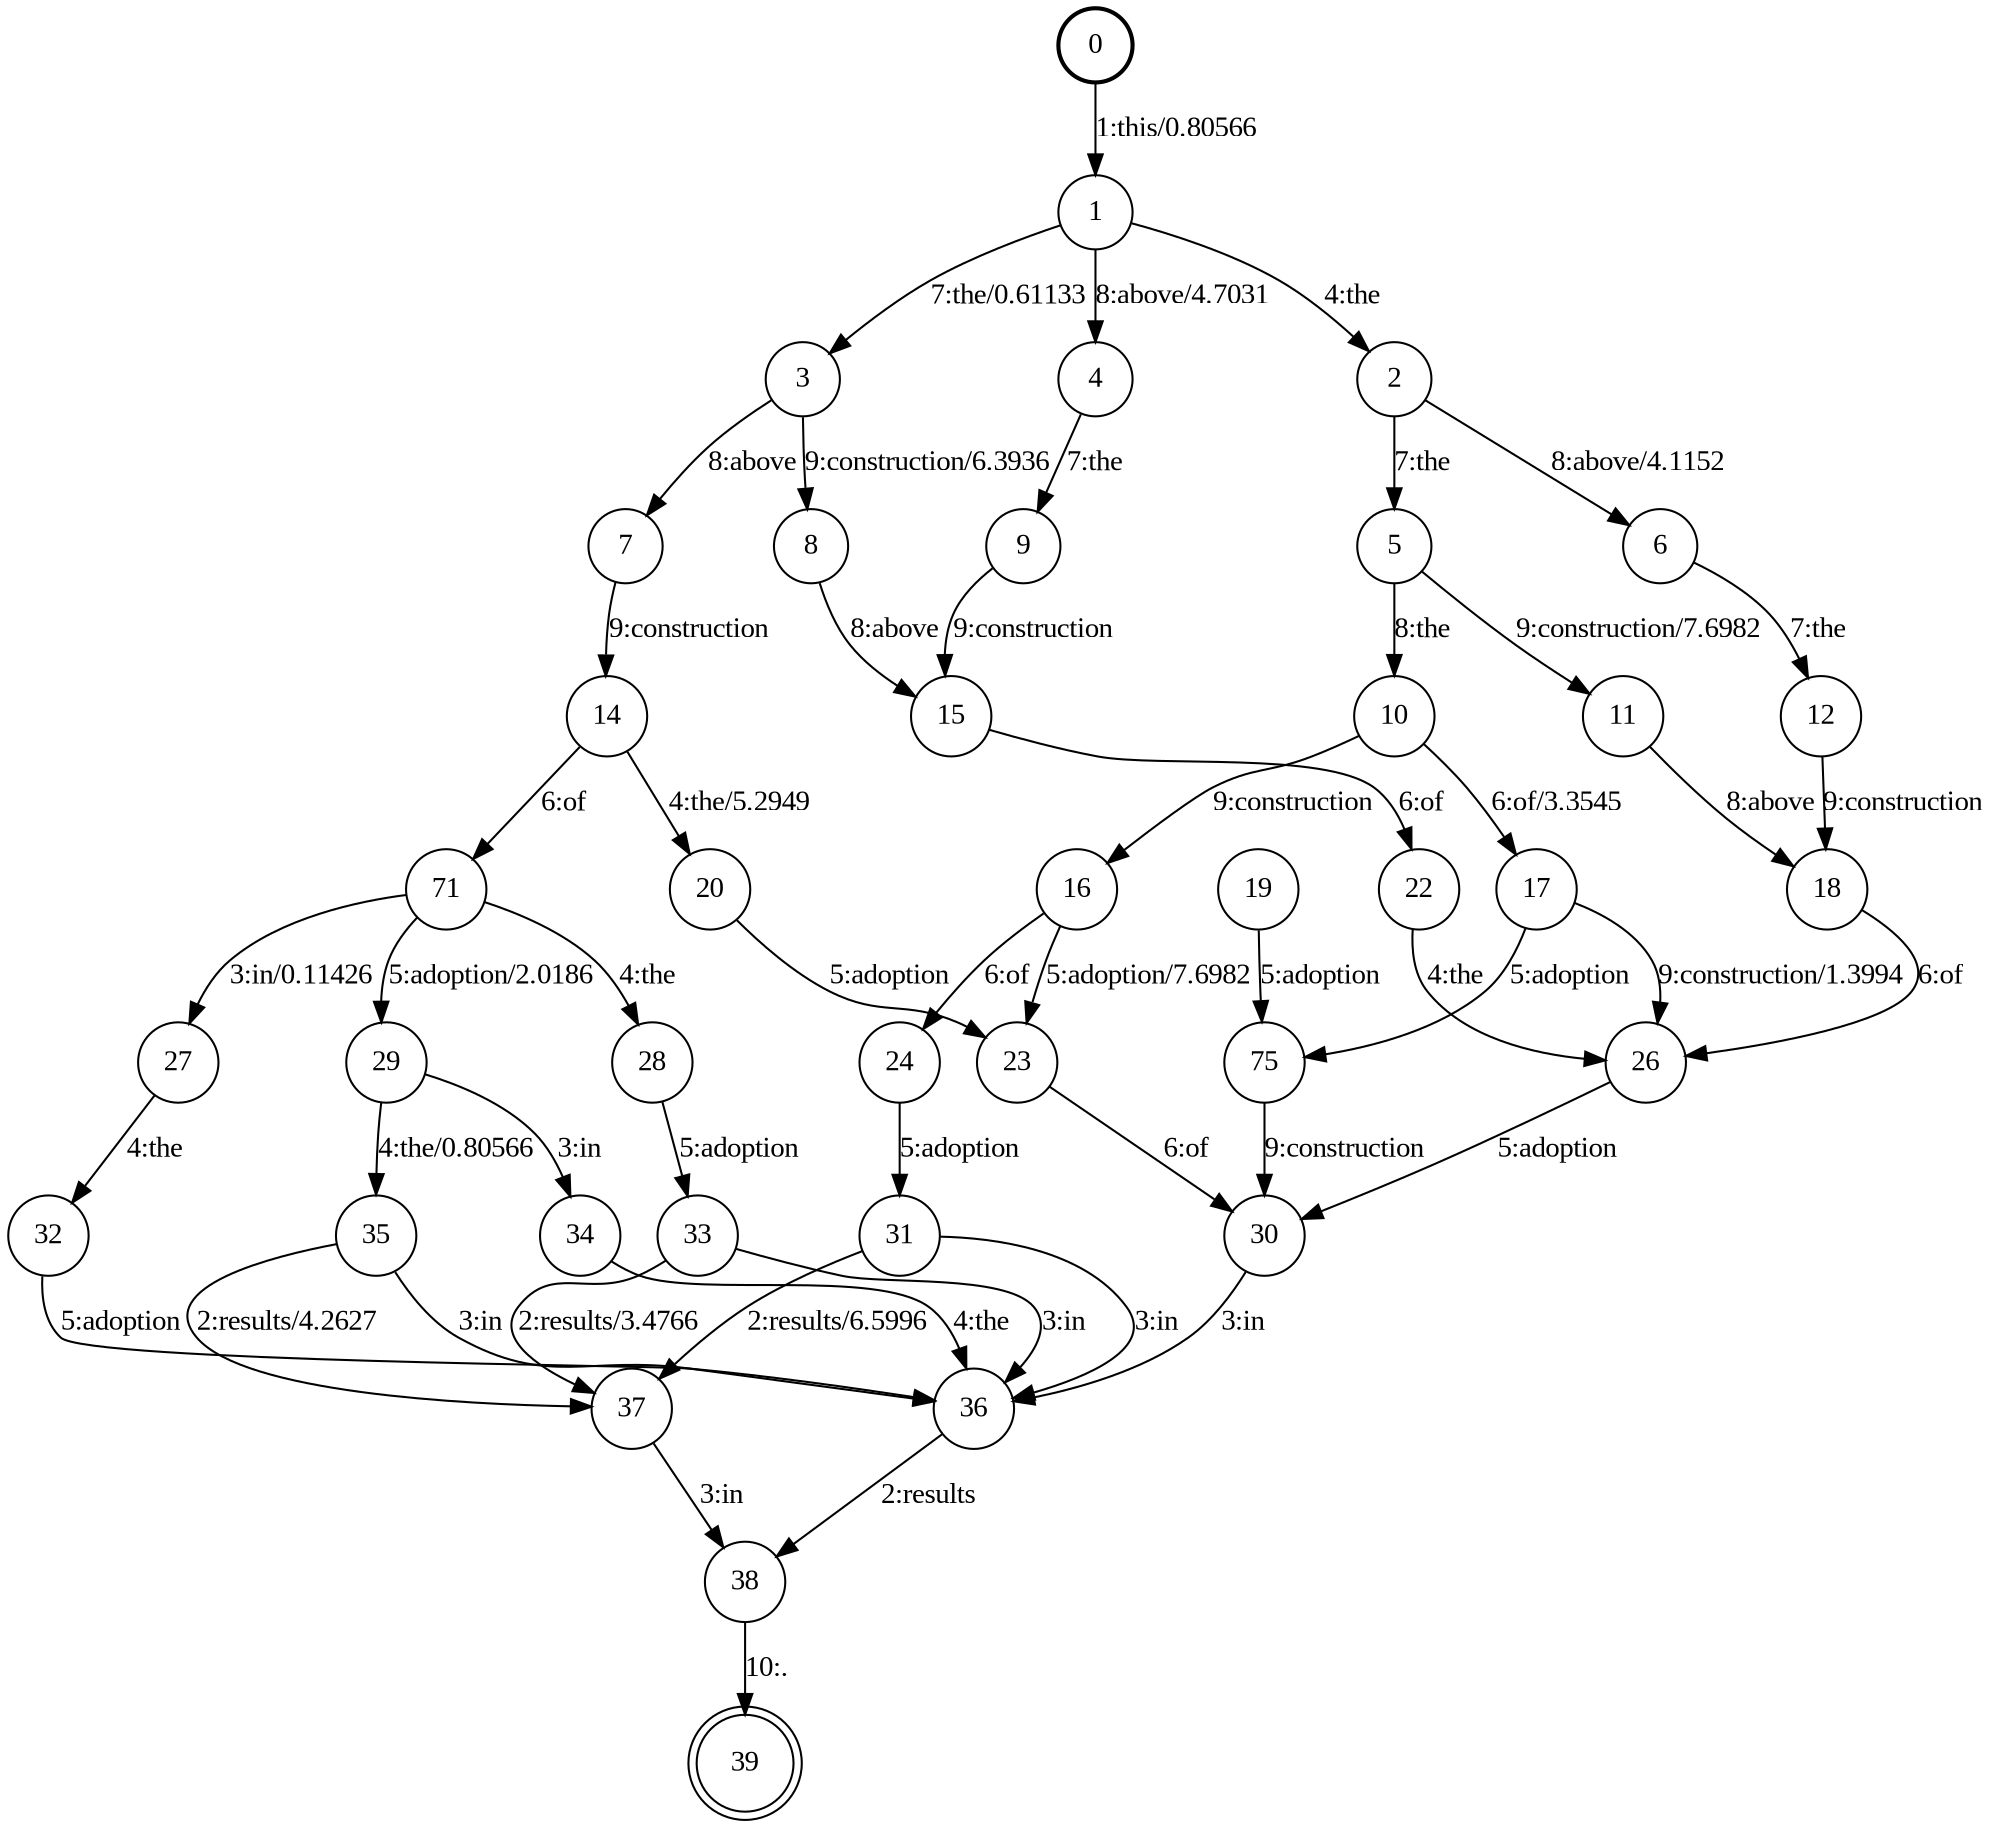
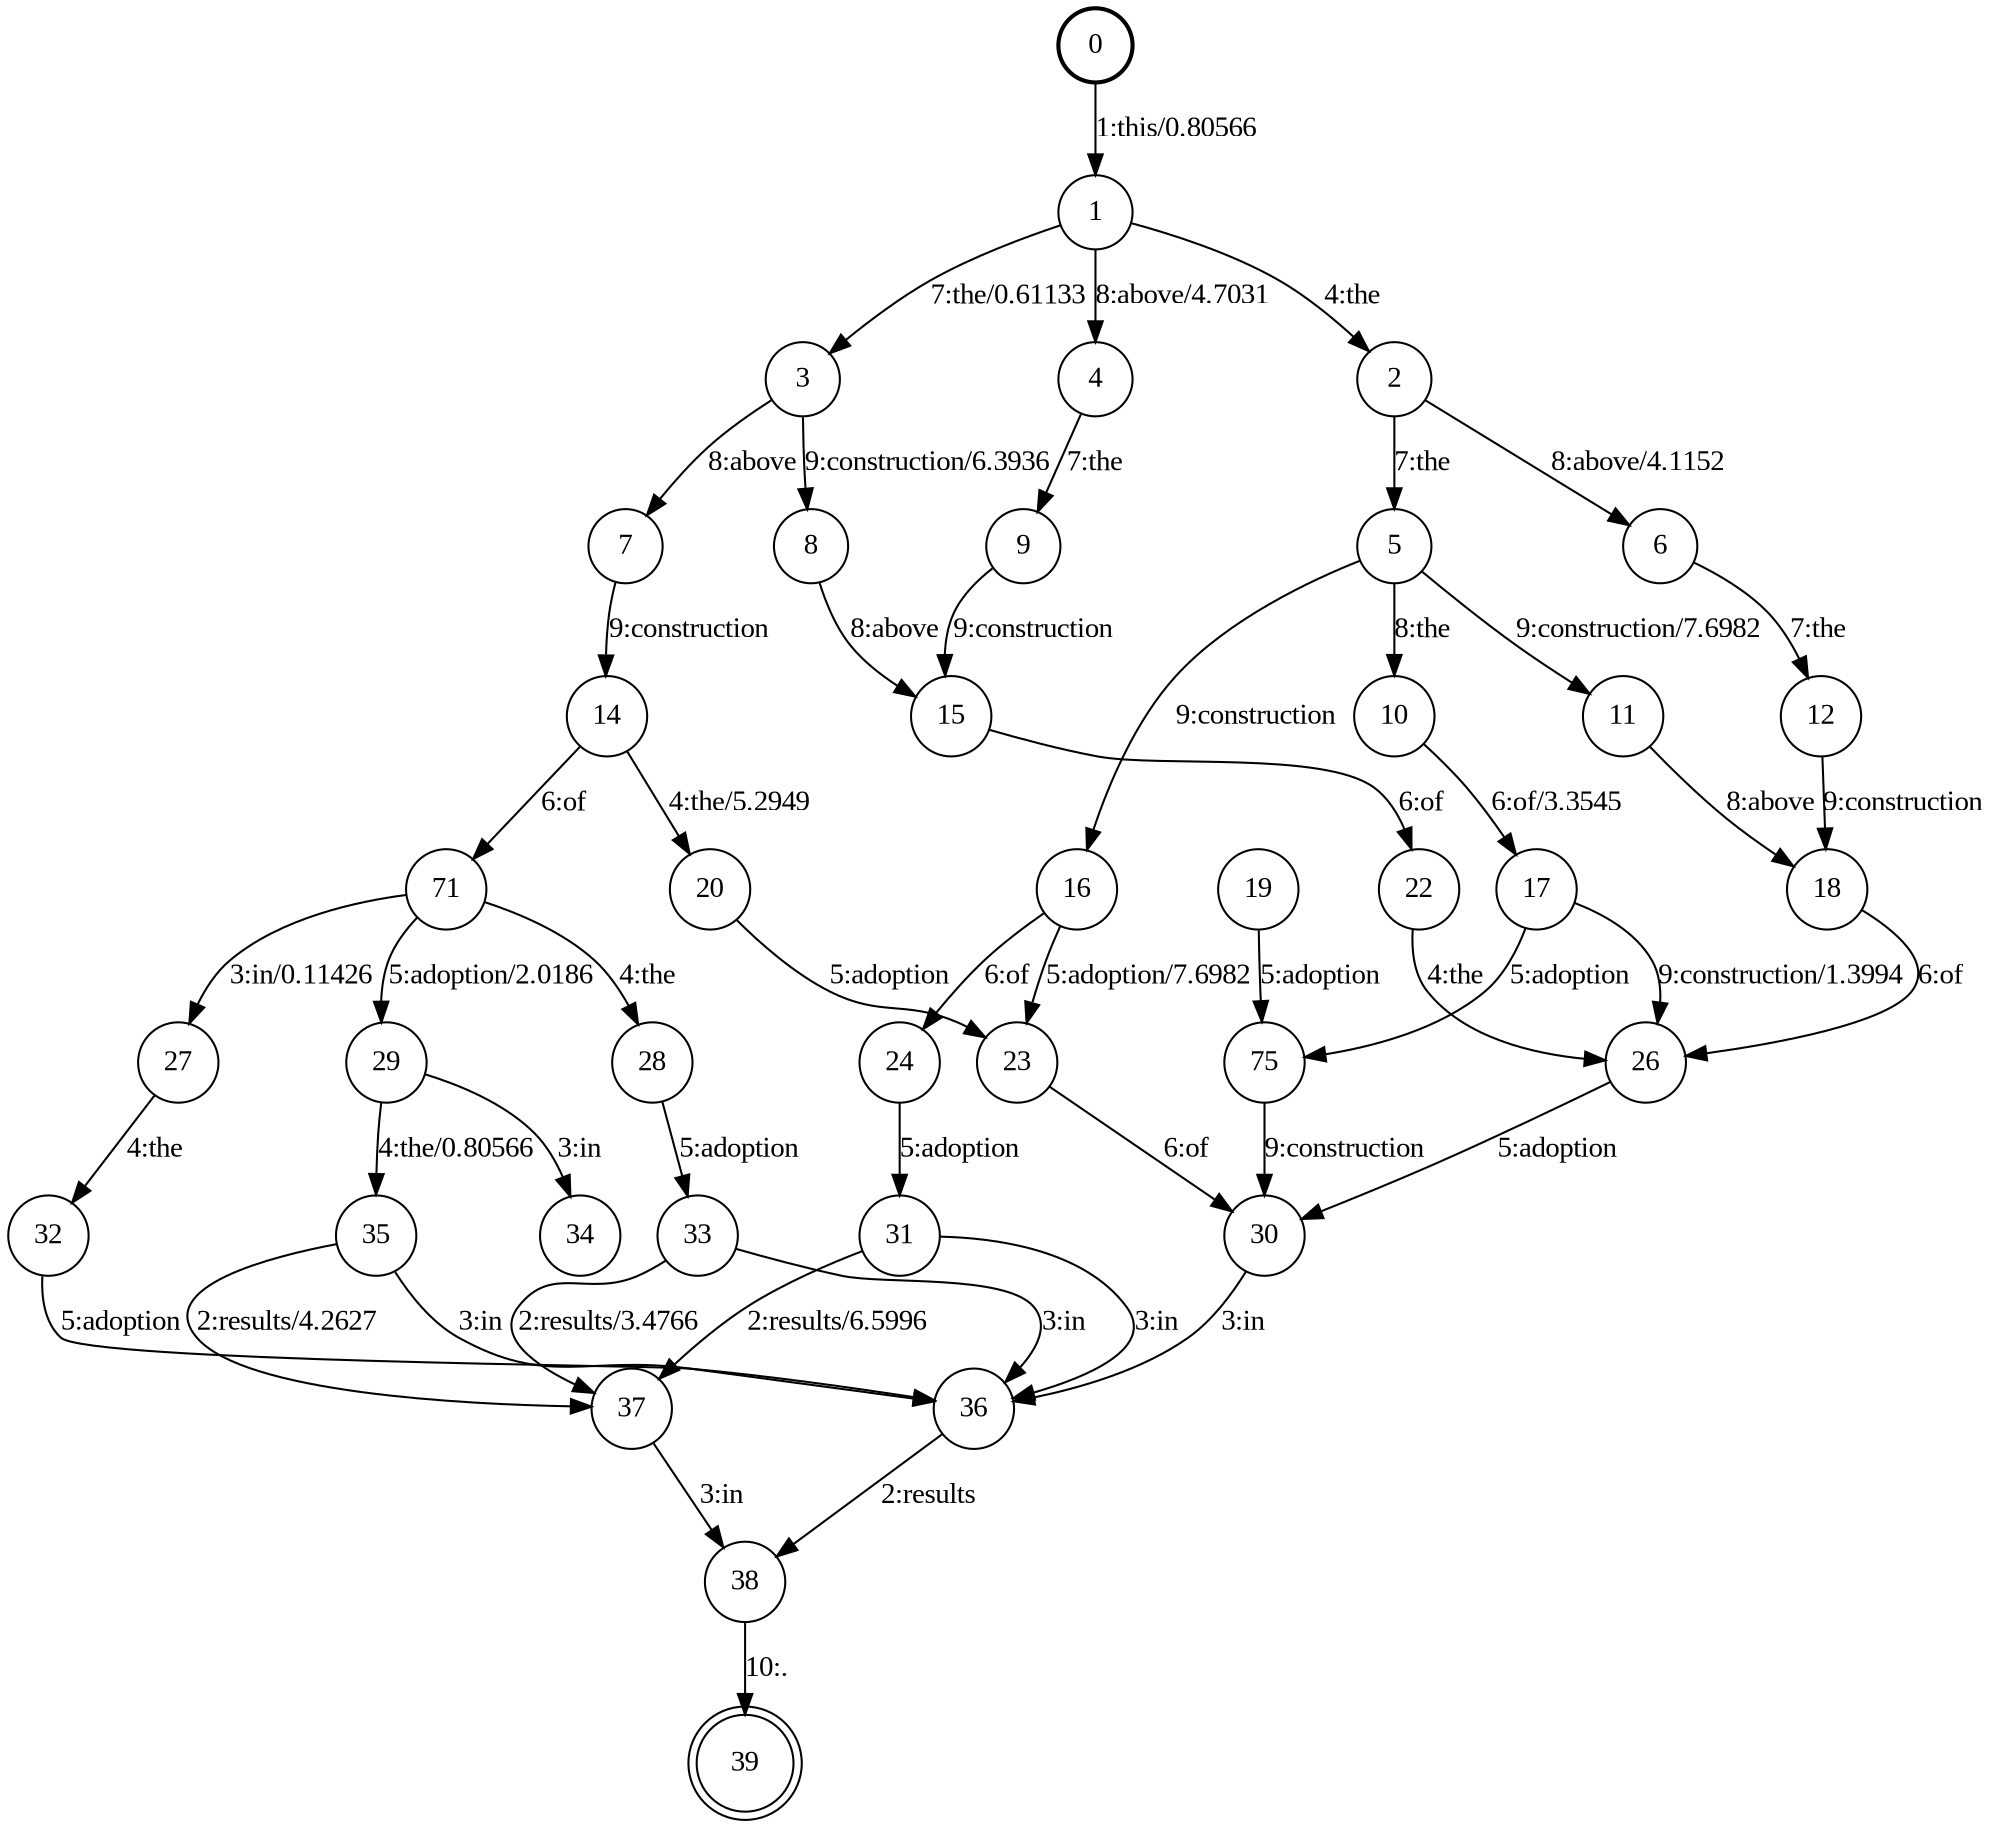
(1234, 778) -> (1191, 661)
(815, 1286) -> none
